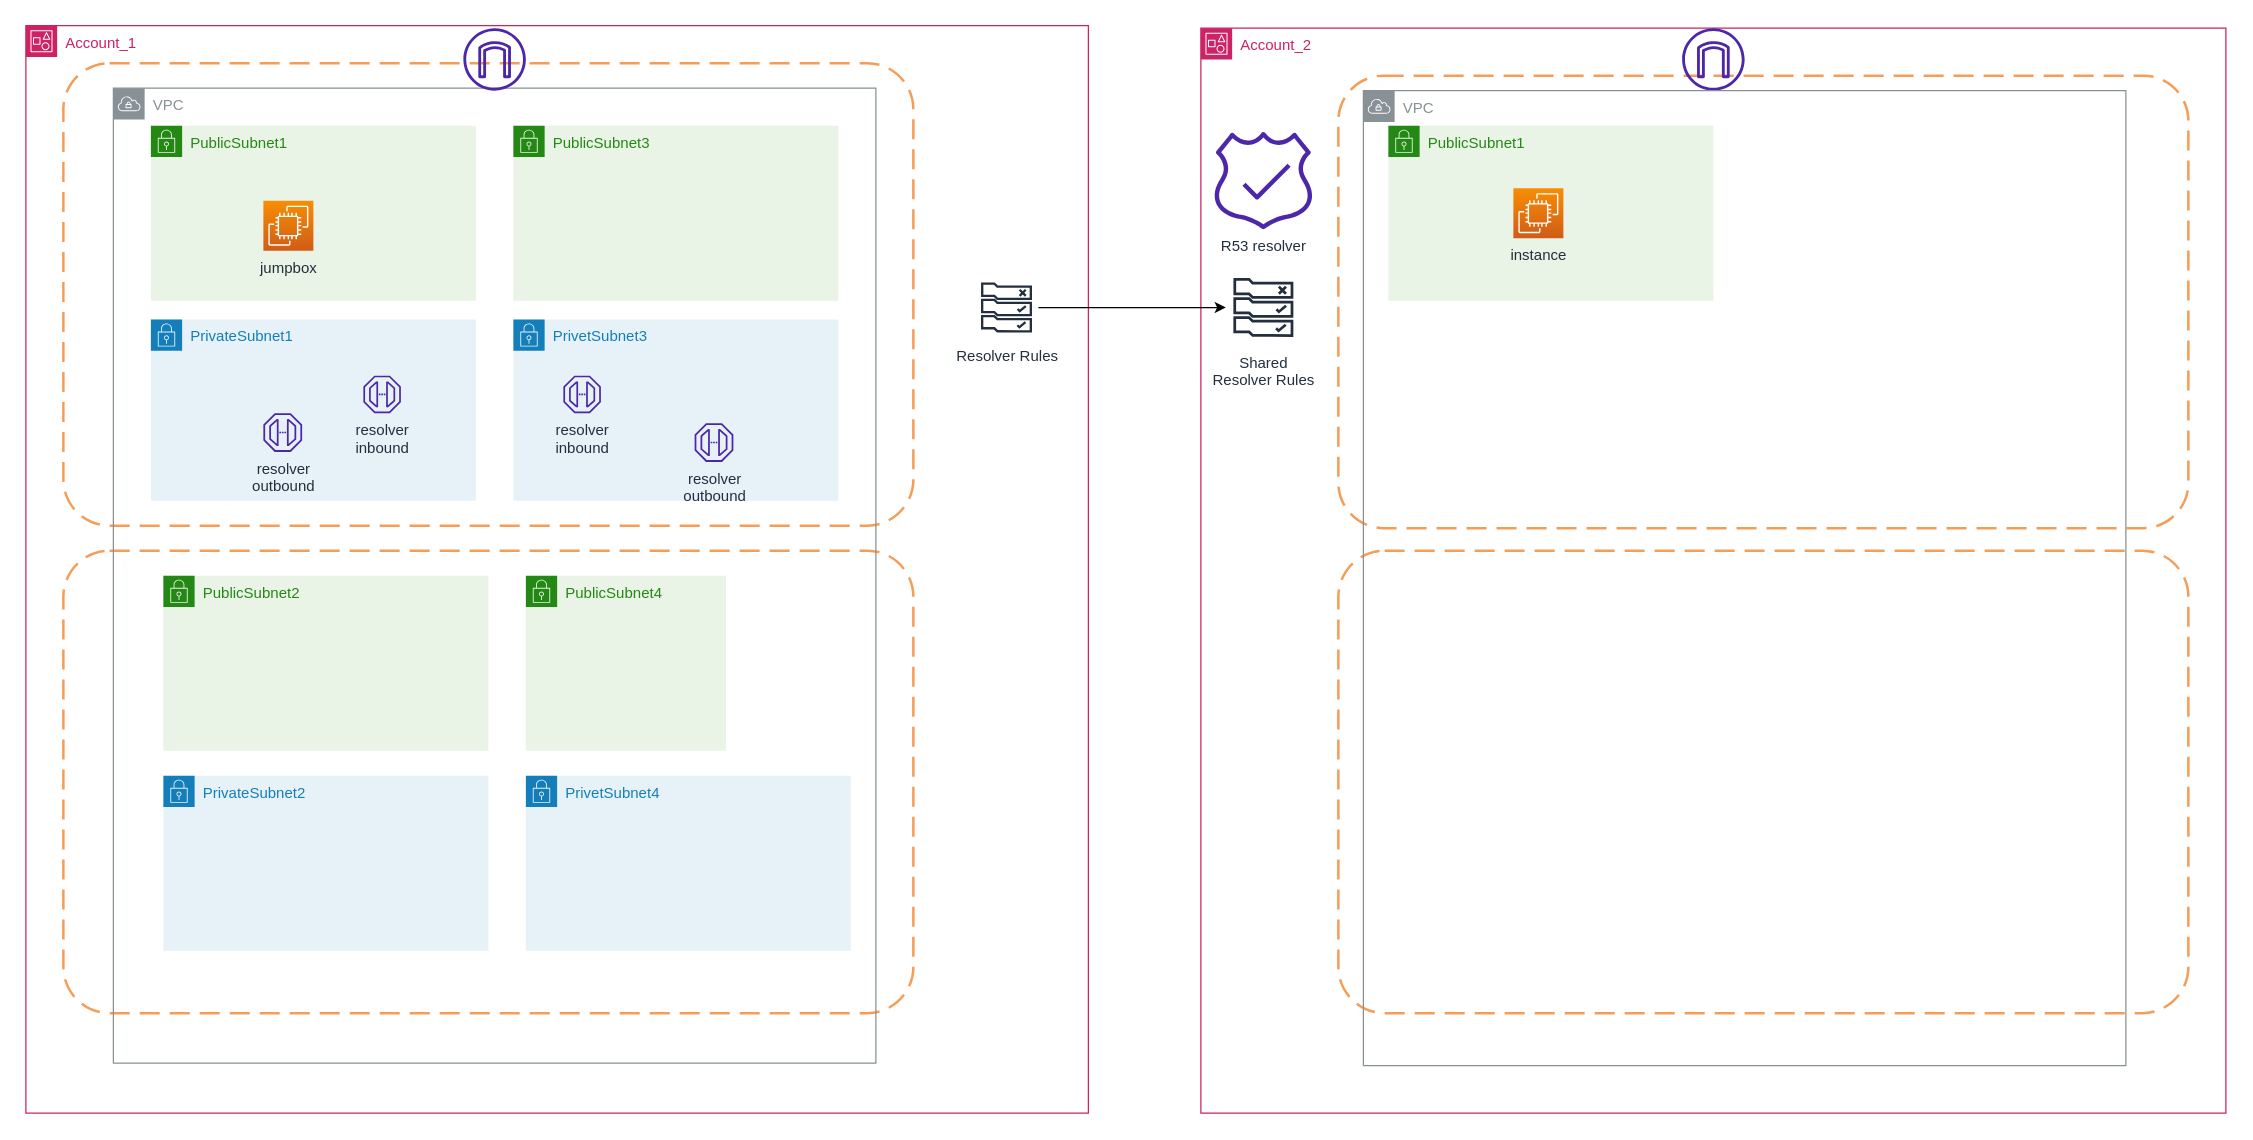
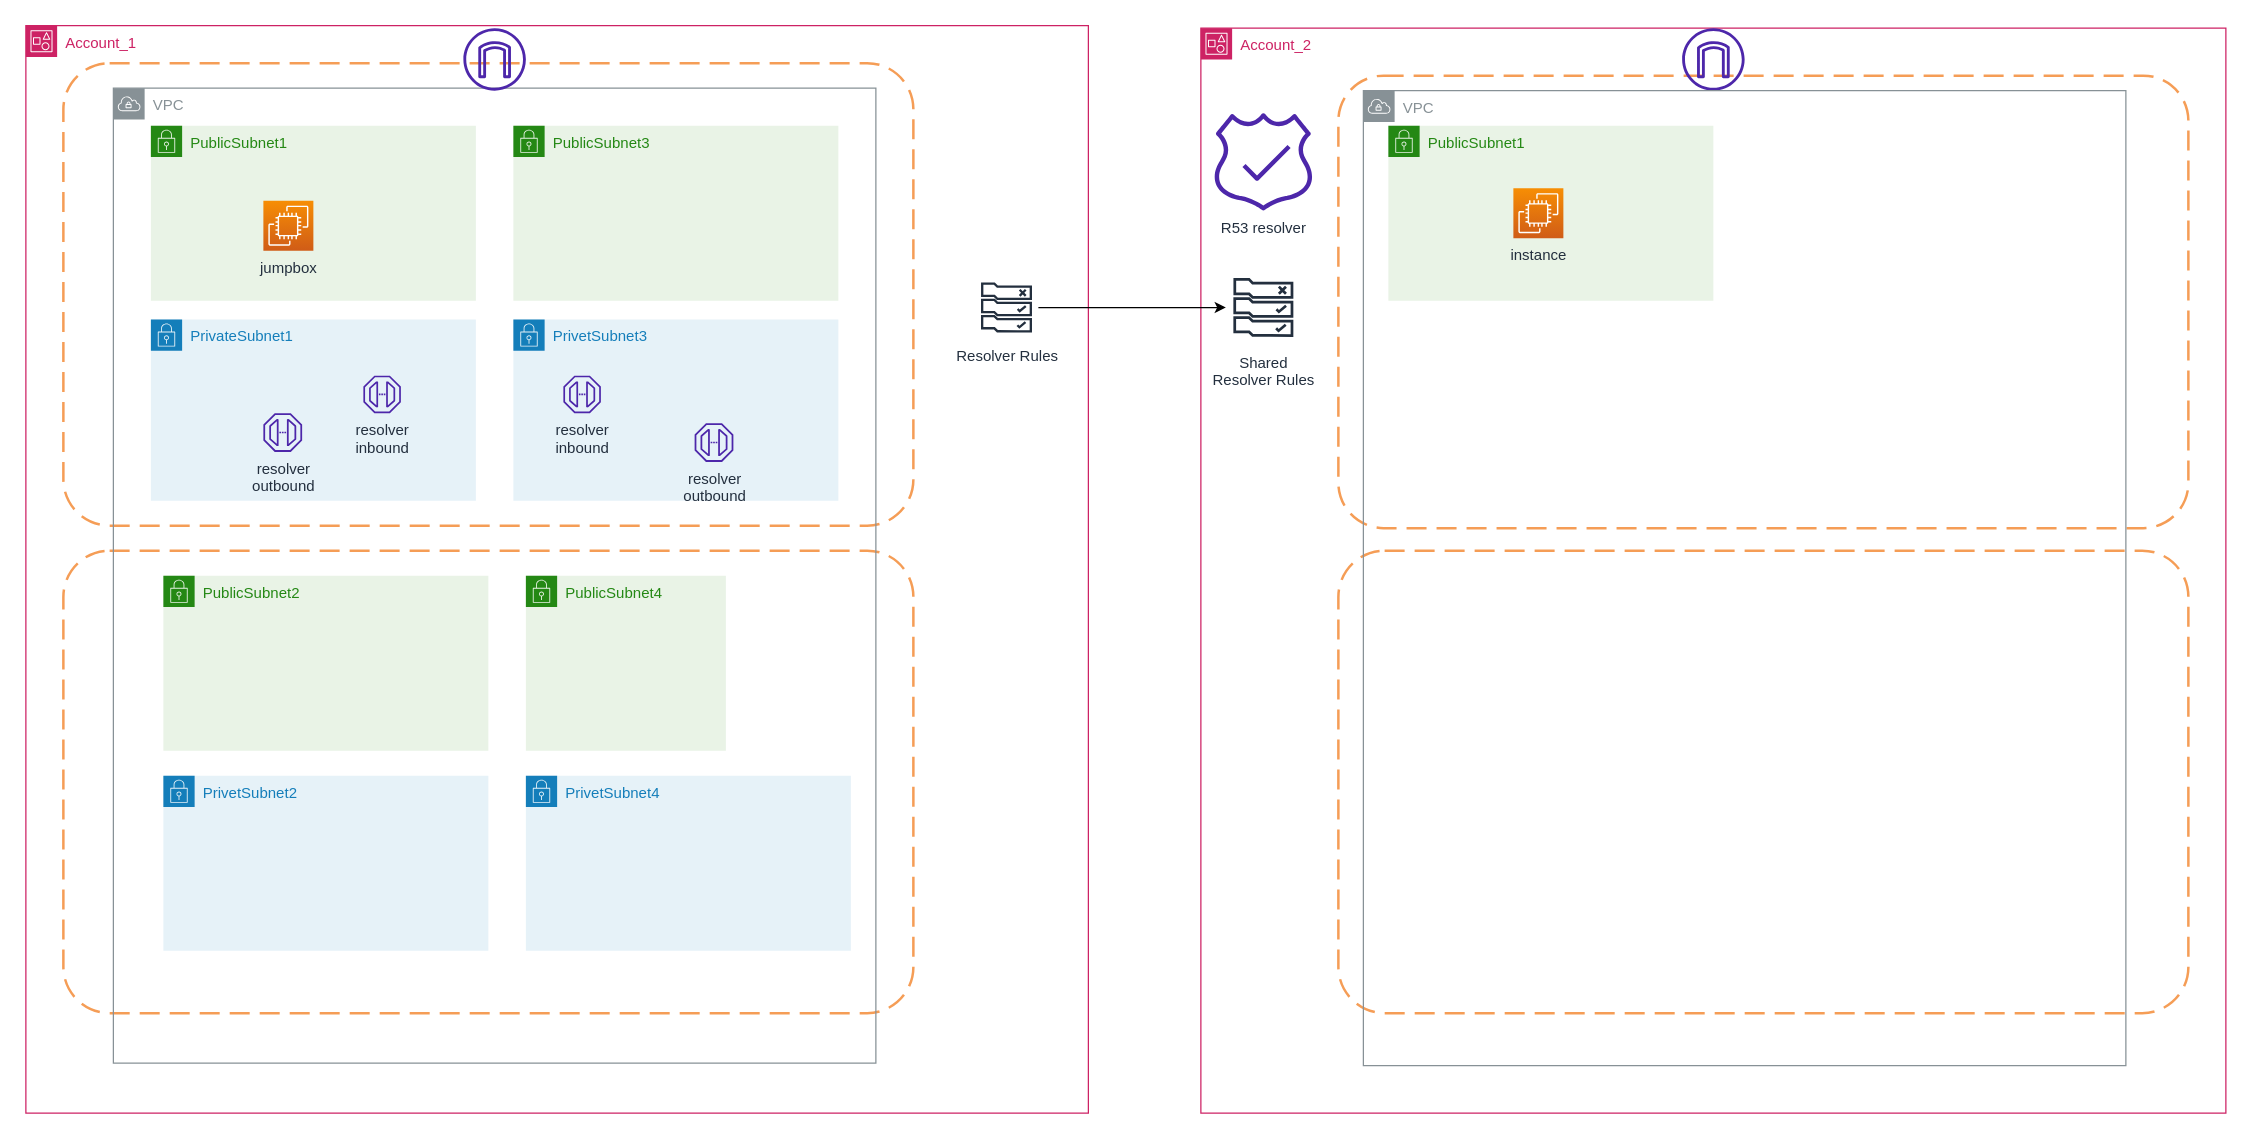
(1263, 181) -> (1263, 162)
(260, 793) -> (256, 793)
